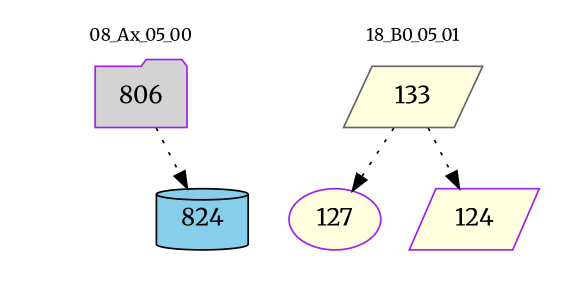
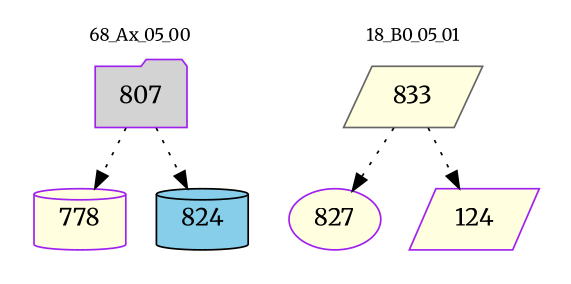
(141, 37) -> (141, 37)
(141, 97) -> (141, 97)
(413, 97) -> (413, 97)
none -> (80, 219)
(335, 219) -> (335, 219)
